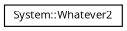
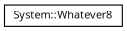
(63, 16) -> (63, 16)
